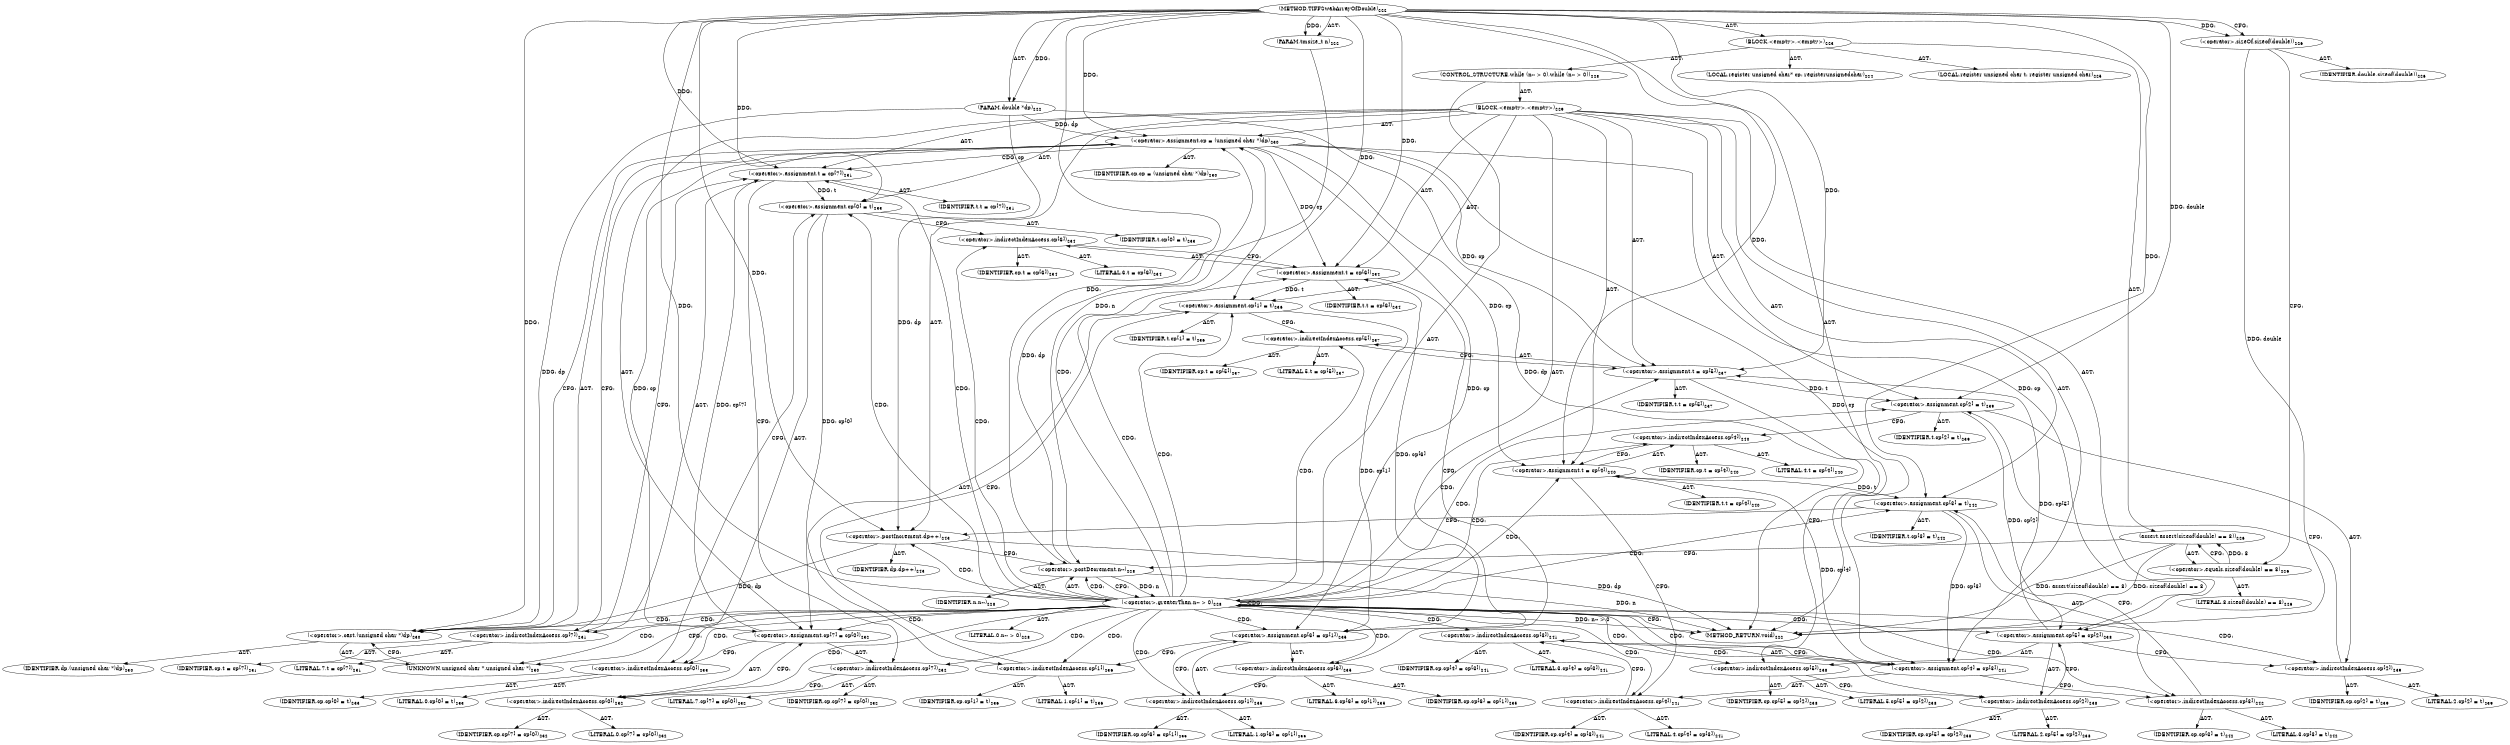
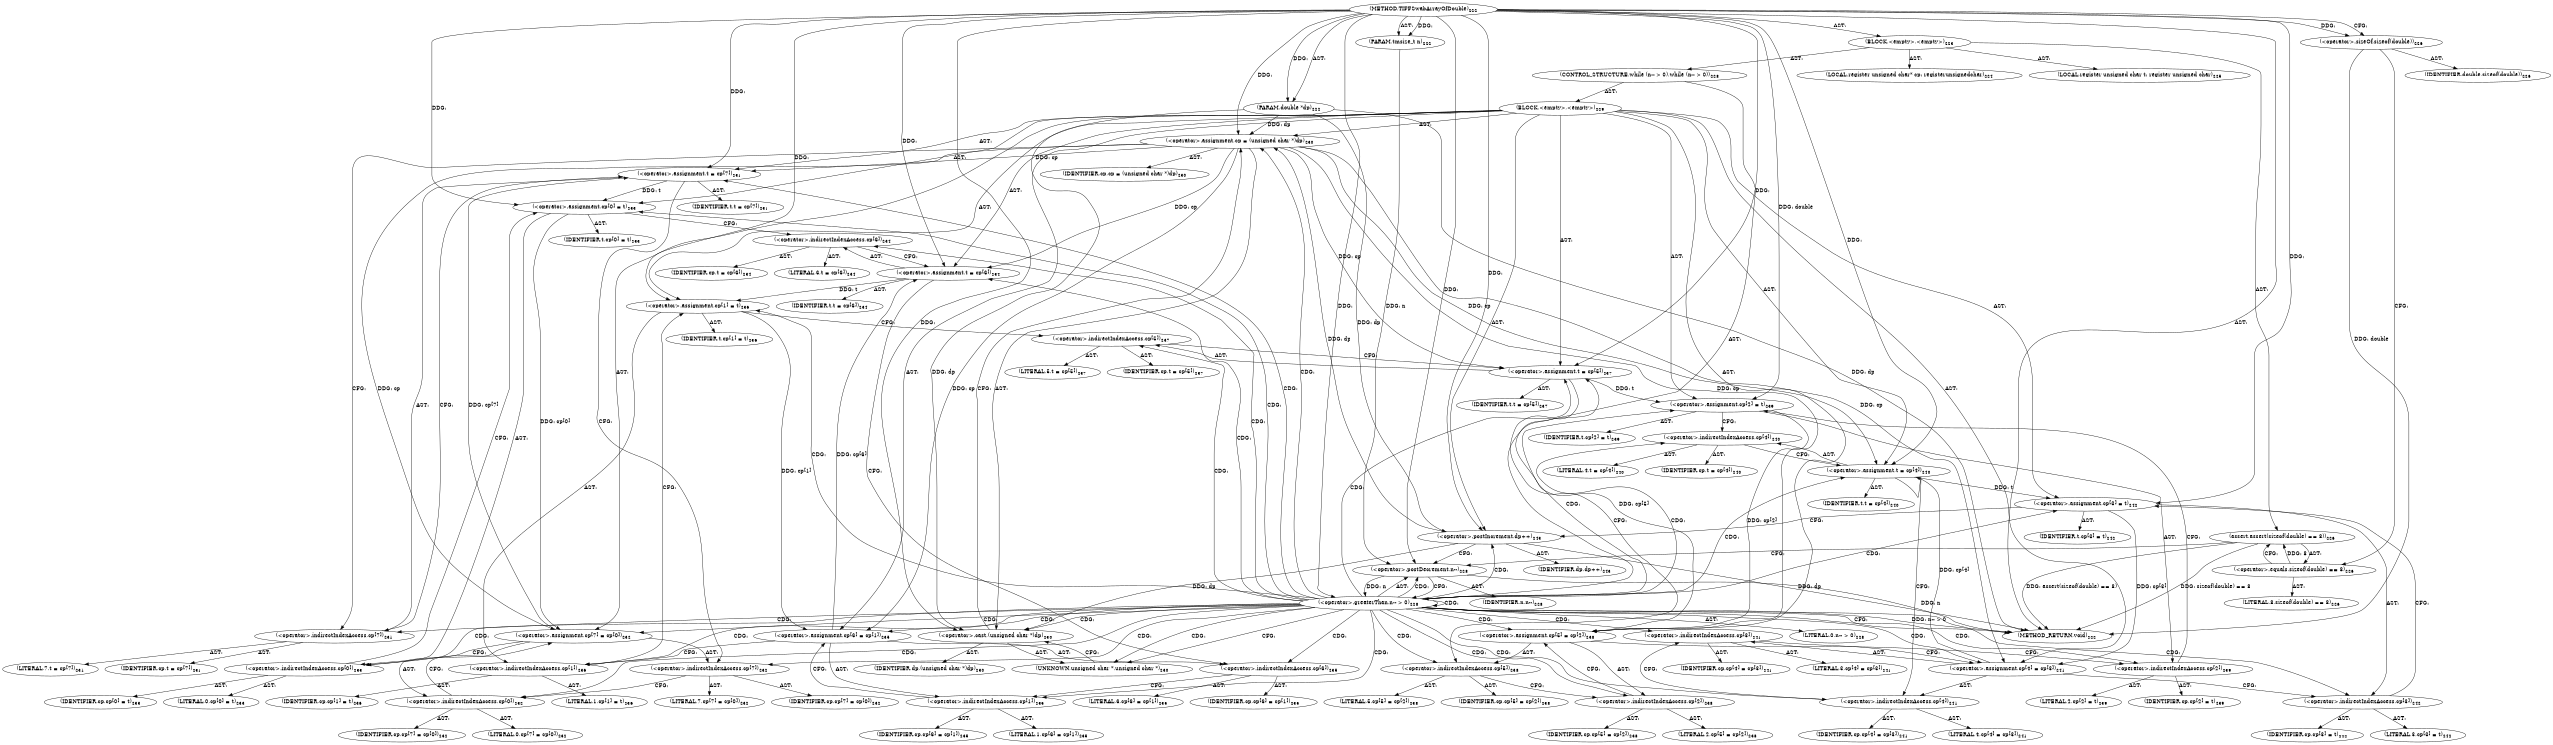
(1013, 158) -> (1047, 158)
(1068, 306) -> (1333, 372)
